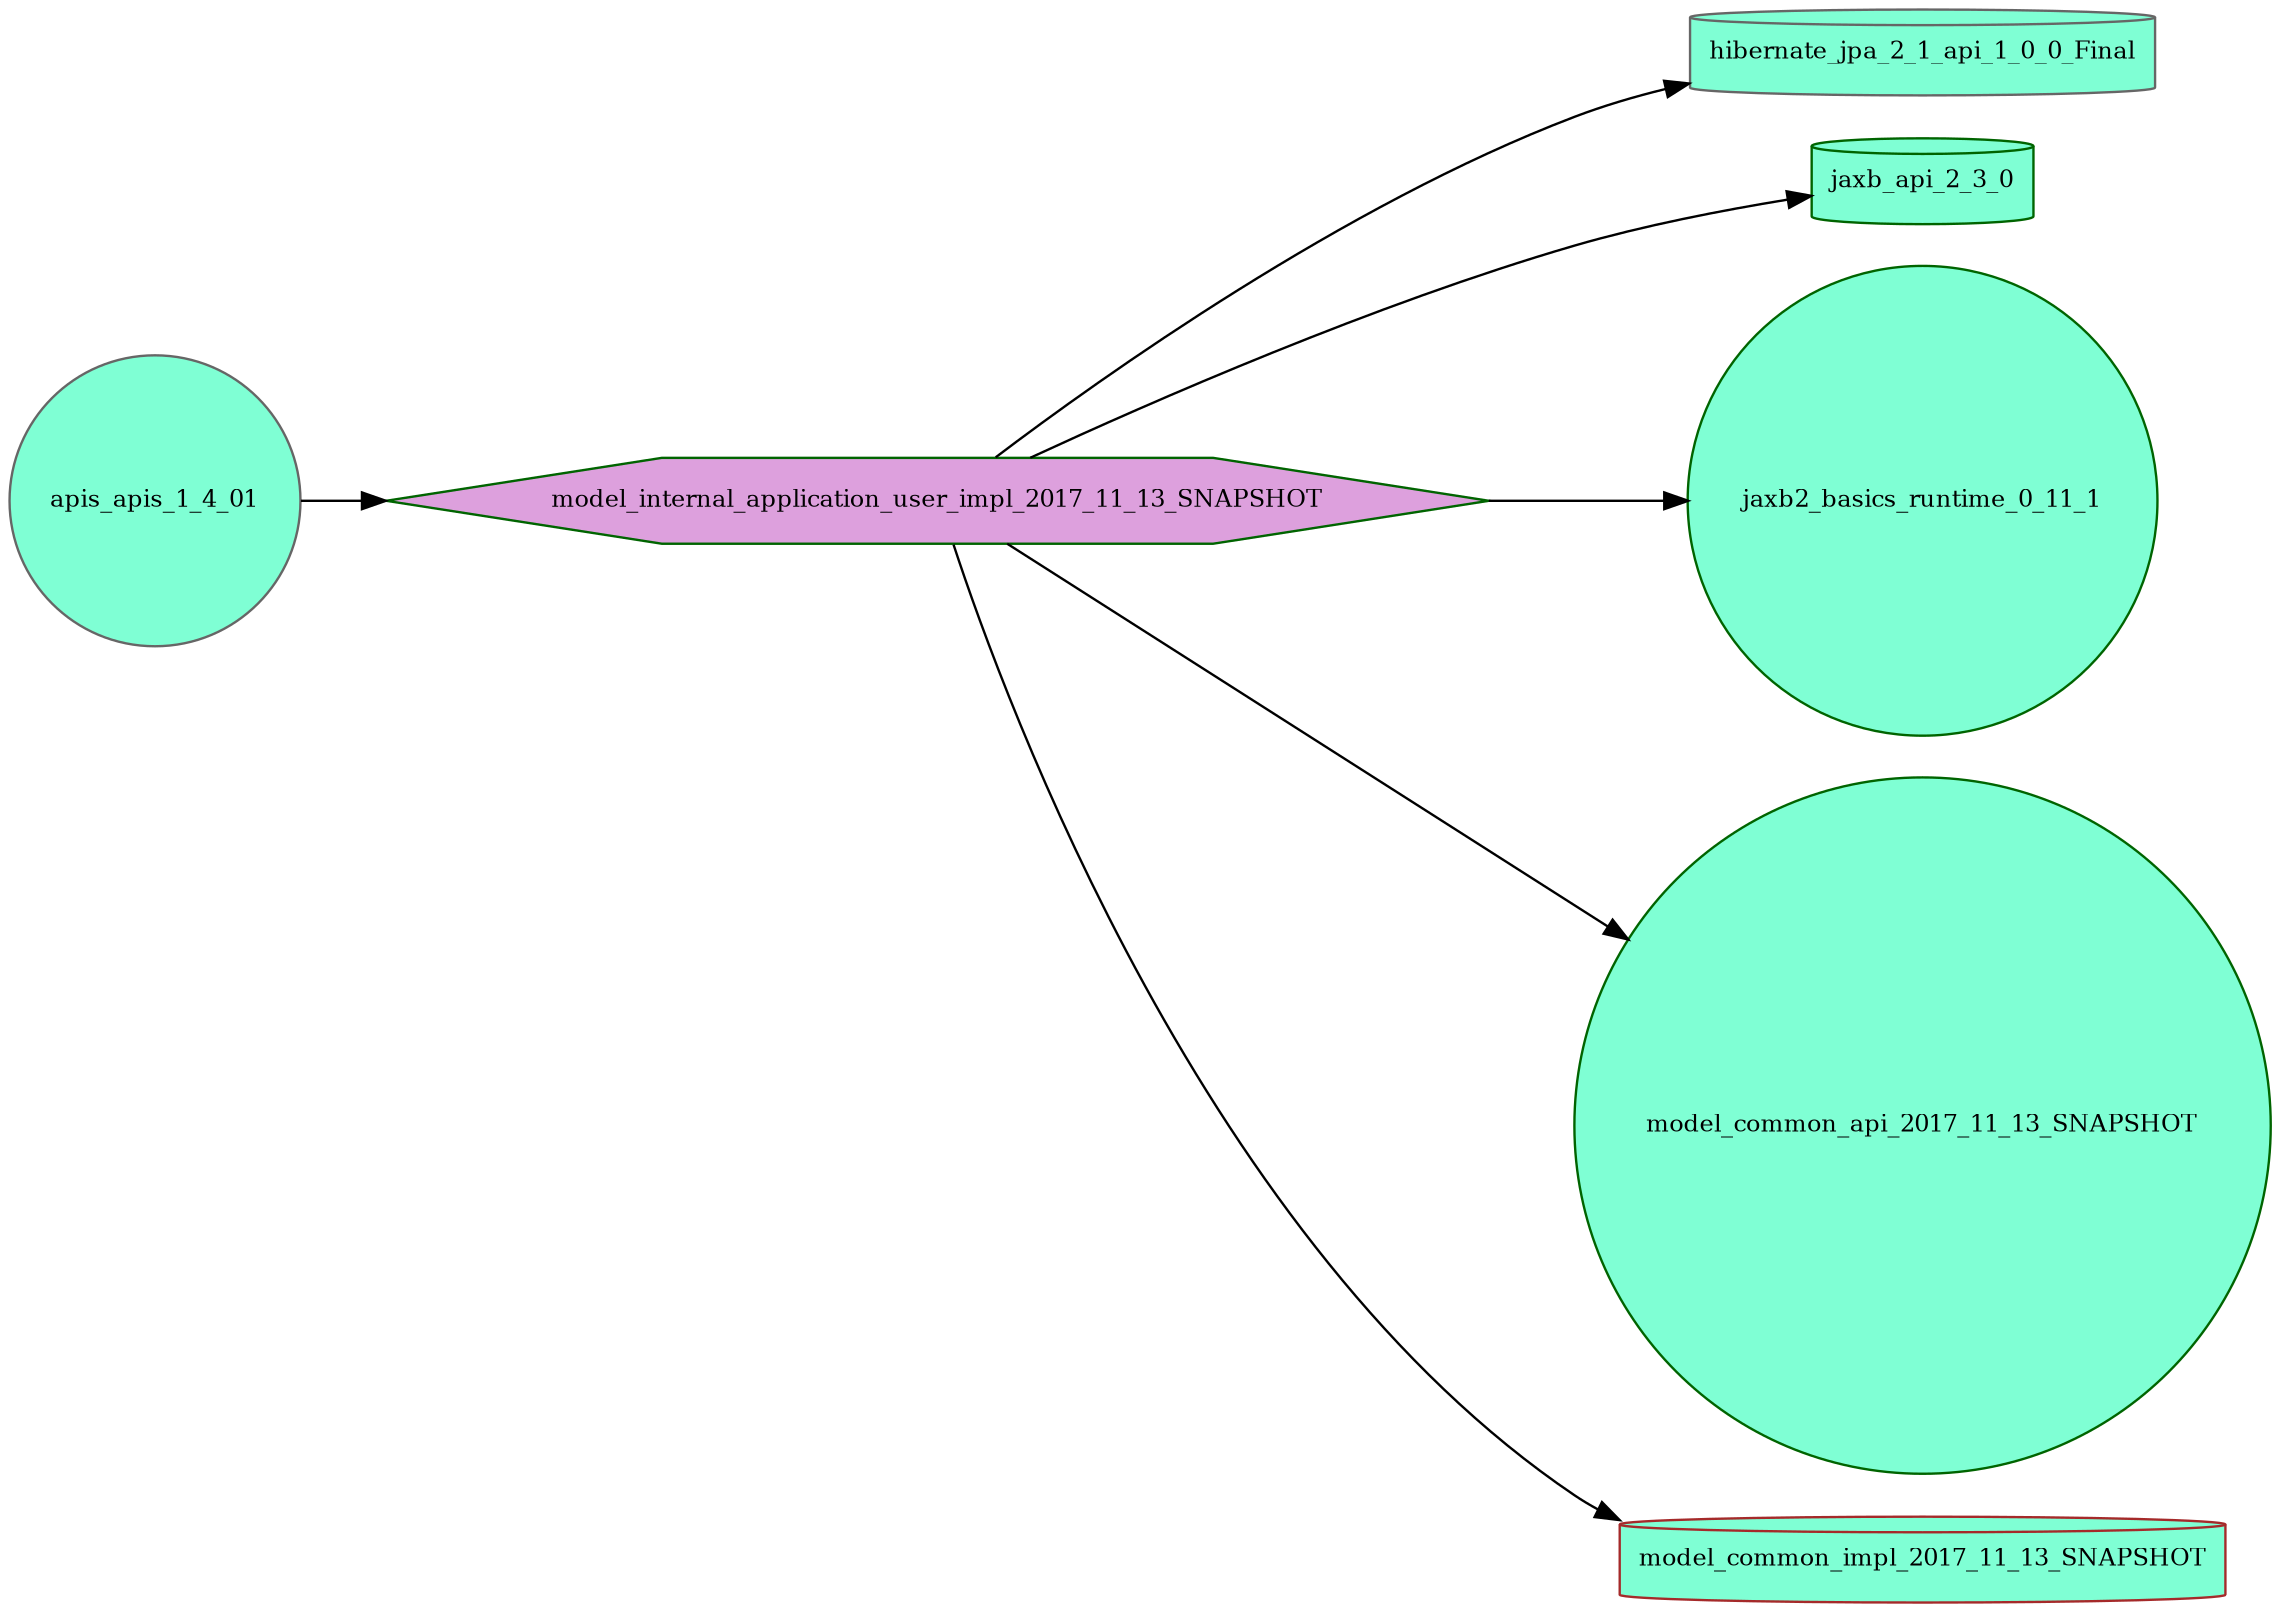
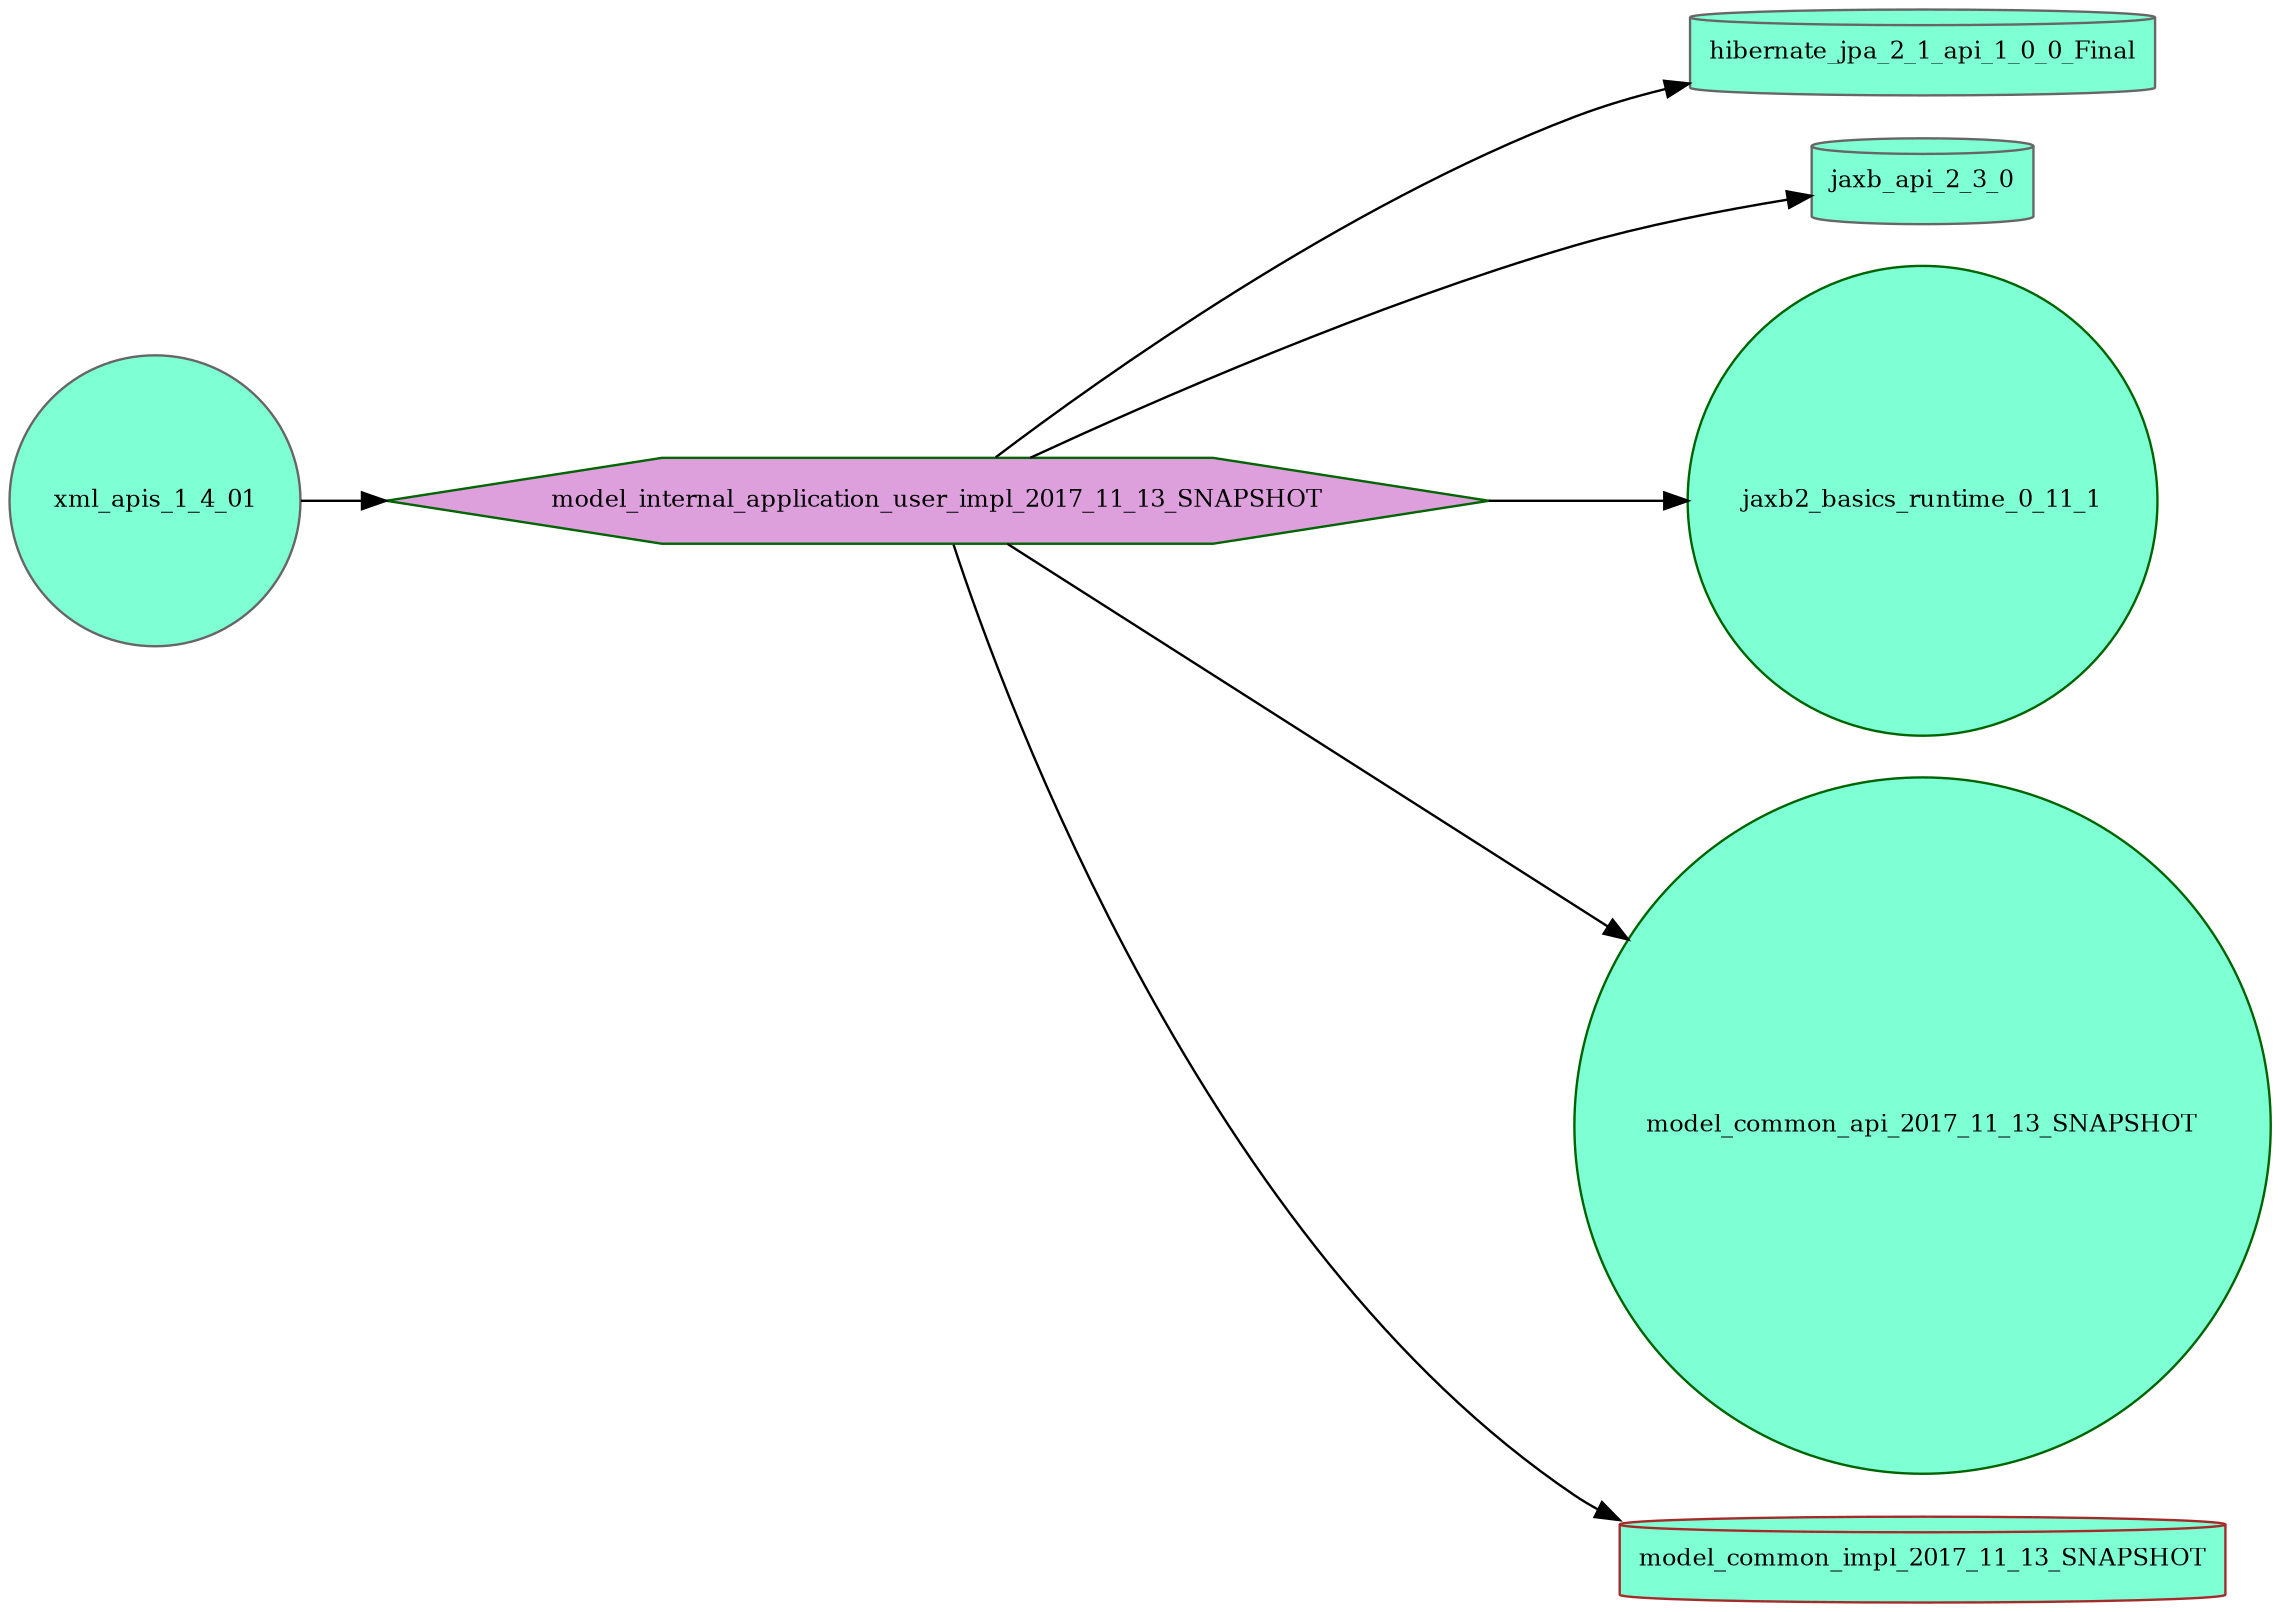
(1923, 181) -> (1923, 181)
(155, 501) -> (155, 501)
